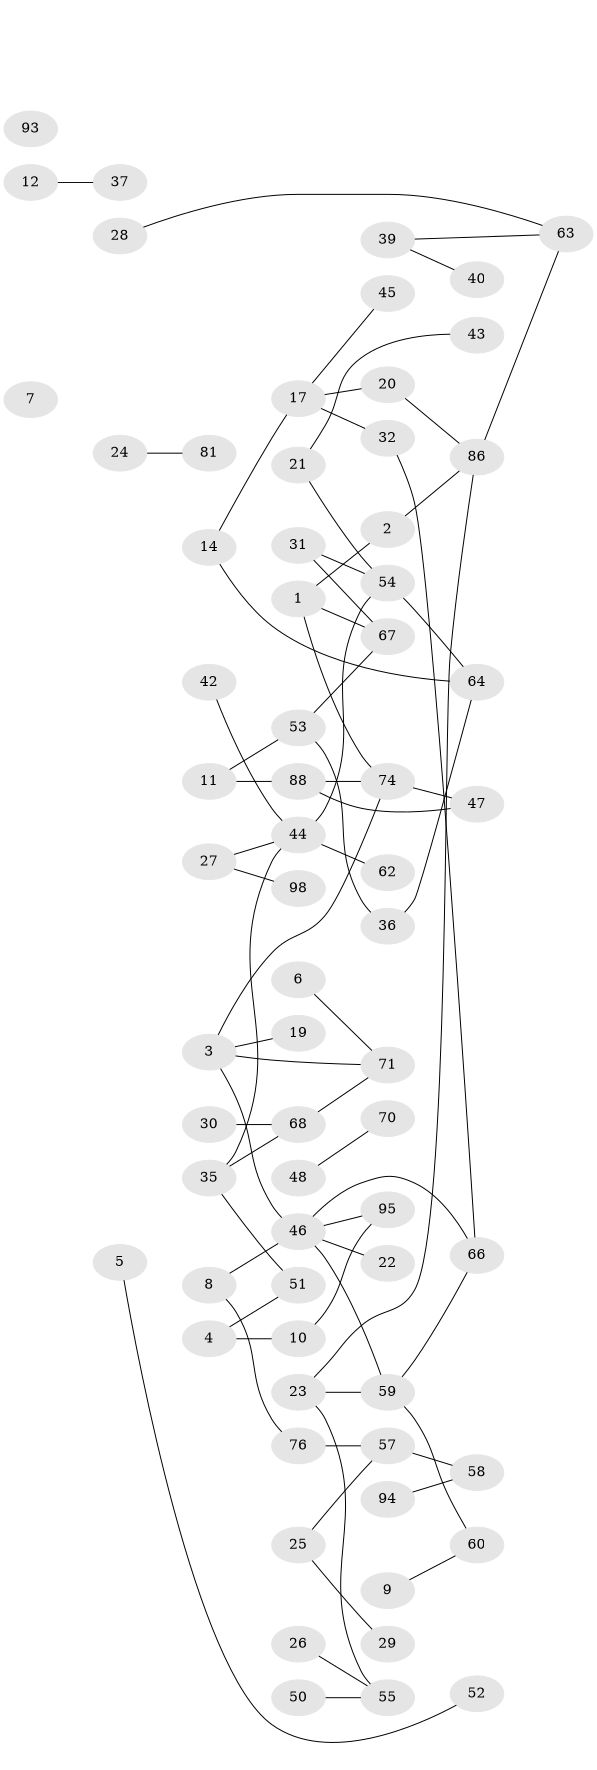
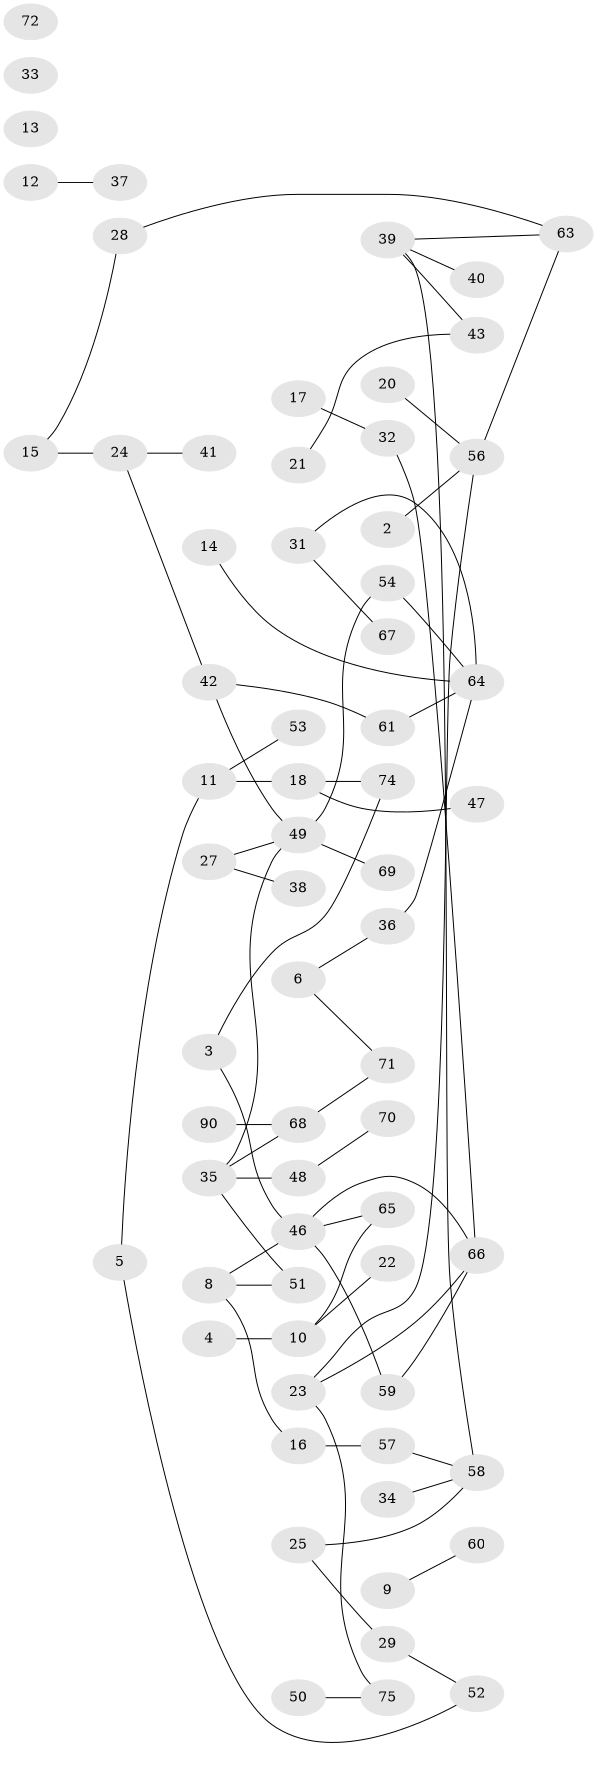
none -> (31, 22)
none -> (31, 75)
(31, 129) -> (31, 129)
none -> (433, 287)
(388, 294) -> none
(345, 391) -> none
(31, 400) -> none
none -> (31, 453)
(209, 453) -> (209, 453)
(477, 457) -> (477, 457)
(252, 472) -> none
(339, 526) -> none
(337, 561) -> (434, 521)
none -> (165, 568)
(298, 599) -> none
(336, 690) -> none
none -> (388, 728)
(298, 781) -> (298, 781)
(432, 793) -> none
(343, 827) -> (343, 953)
(298, 835) -> (298, 835)
(388, 873) -> (388, 873)
(298, 889) -> (298, 889)
none -> (143, 1018)
(298, 1033) -> none
(298, 1062) -> none
none -> (447, 1064)
(209, 1125) -> (209, 1125)
none -> (252, 1178)
(388, 1210) -> (388, 1210)
(343, 1248) -> (343, 1301)
(254, 1312) -> (254, 1285)
(343, 1392) -> (399, 1335)
(298, 1446) -> (298, 1446)
(438, 1470) -> none
(339, 1498) -> (401, 1532)
(388, 1499) -> (388, 1499)
(298, 1644) -> none
none -> (432, 1669)
(388, 1698) -> (388, 1698)
